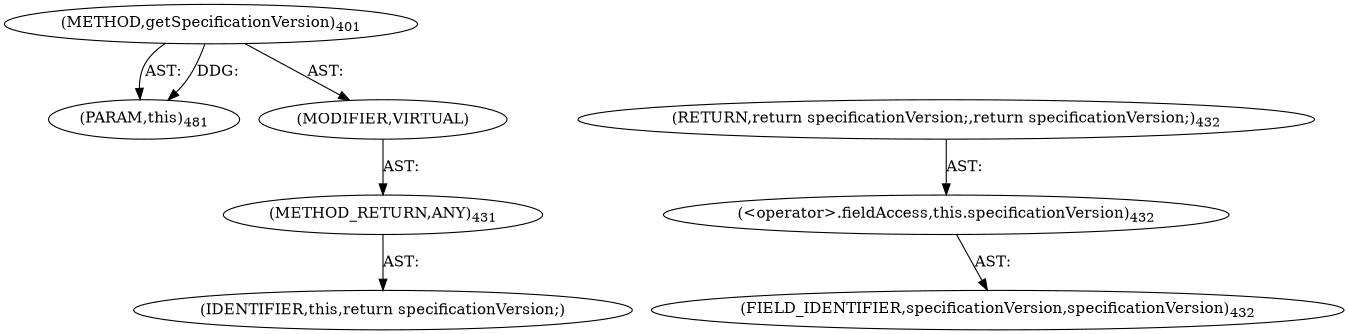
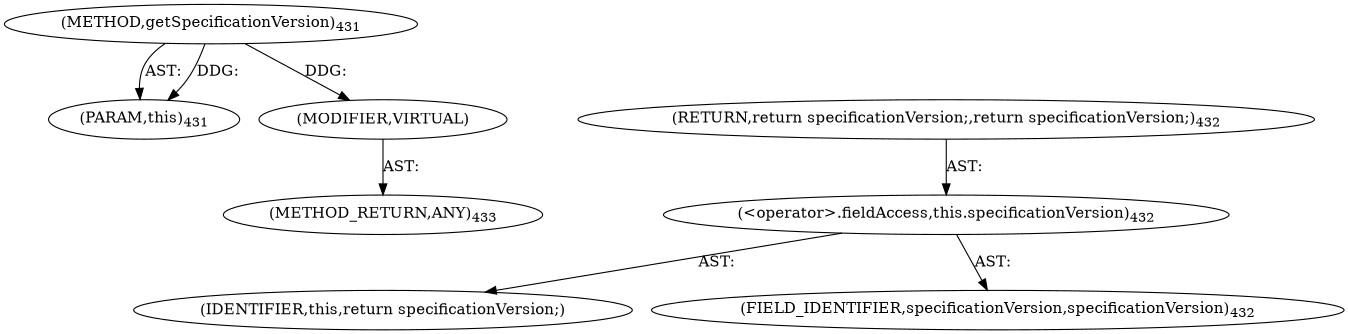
(348, 22) -> (348, 22)
(328, 72) -> (328, 72)
(196, 118) -> (196, 118)
(484, 213) -> (484, 213)
(383, 257) -> (669, 262)
